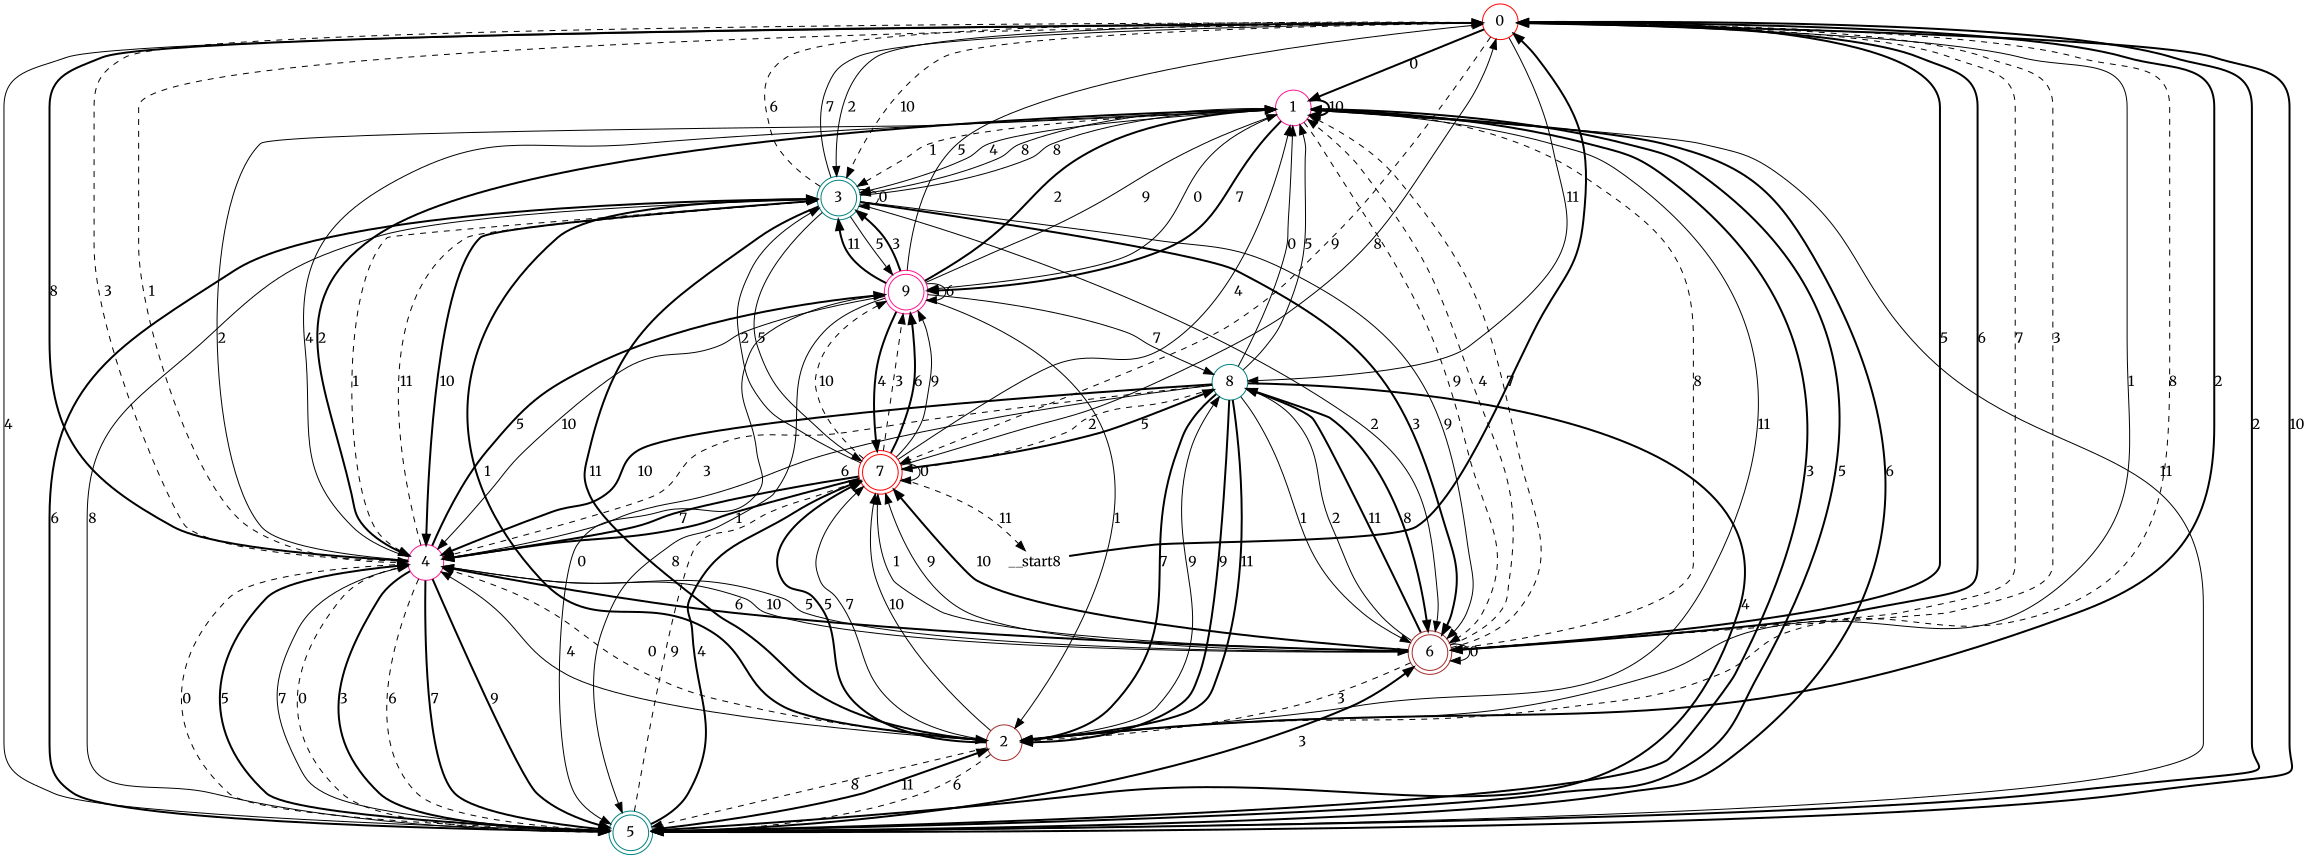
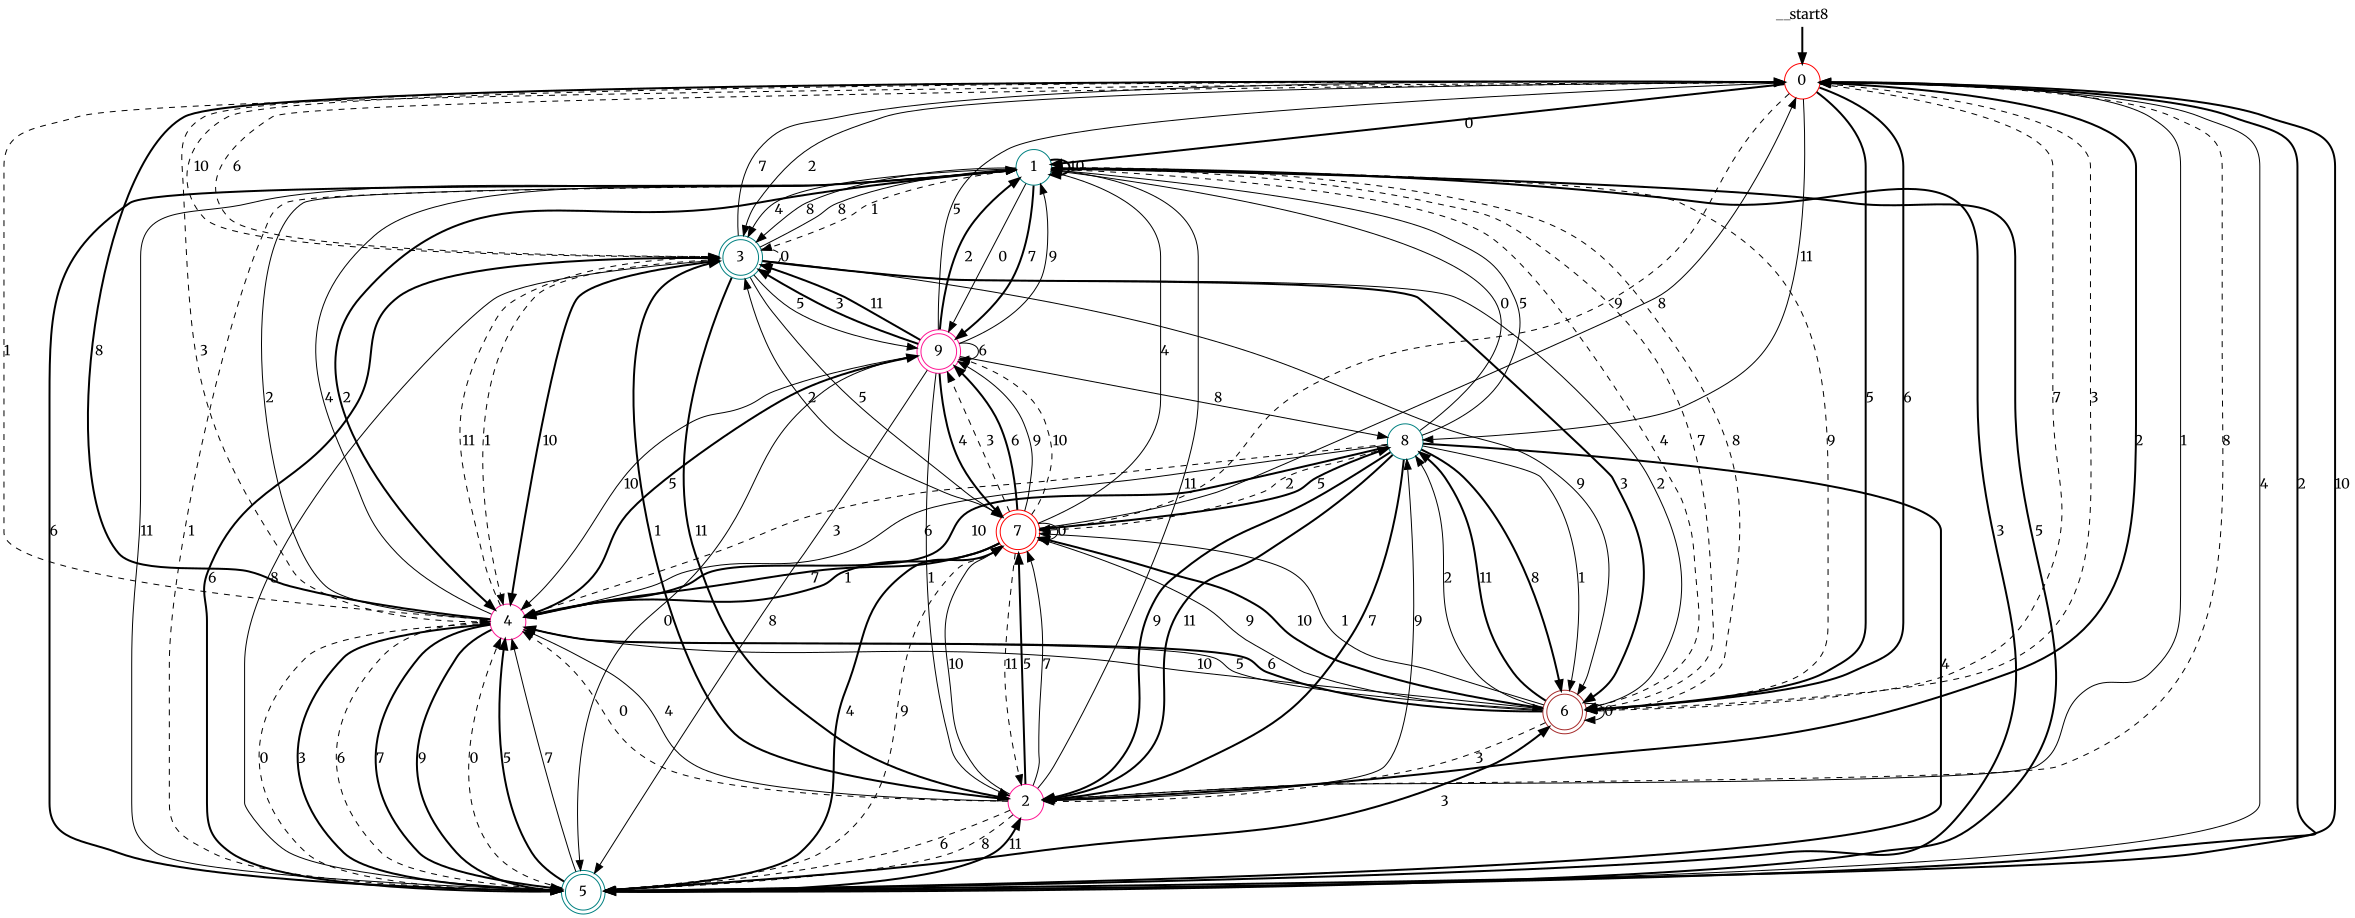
(1293, 108) -> (1034, 167)
(1157, 339) -> (1219, 399)
none -> (225, 349)
(964, 503) -> (1005, 665)
(1004, 743) -> (1026, 802)
